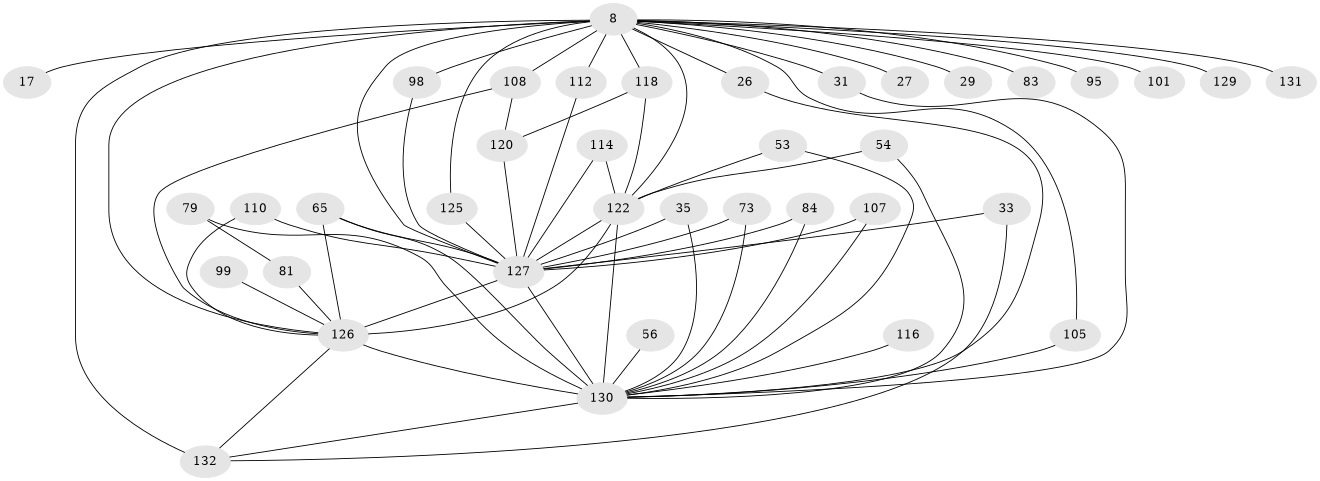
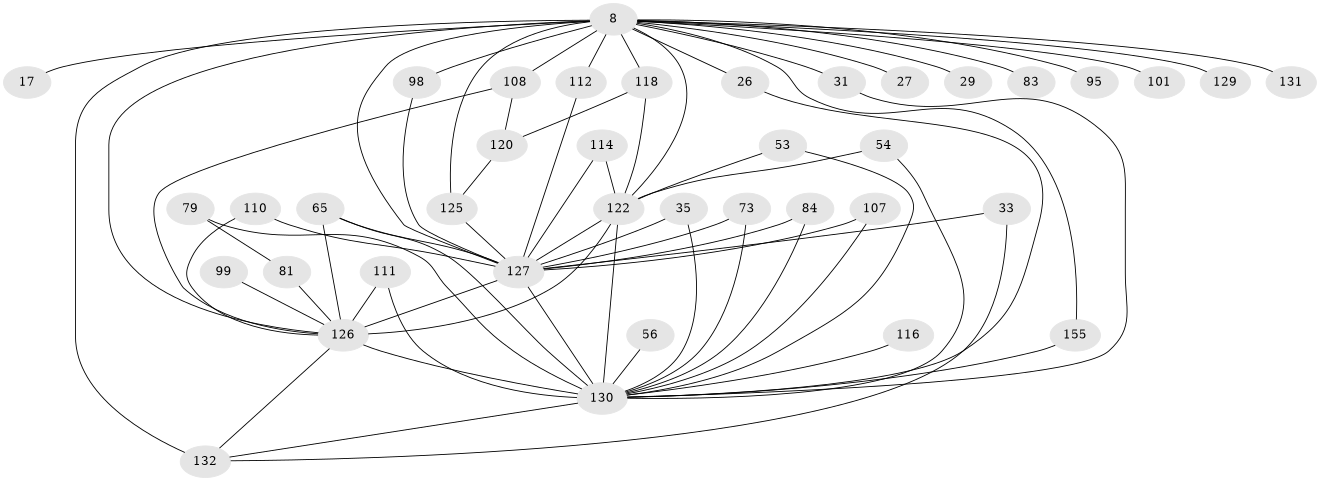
(510, 209) -> (477, 177)
none -> (385, 272)
(1075, 335) -> (1075, 335)
